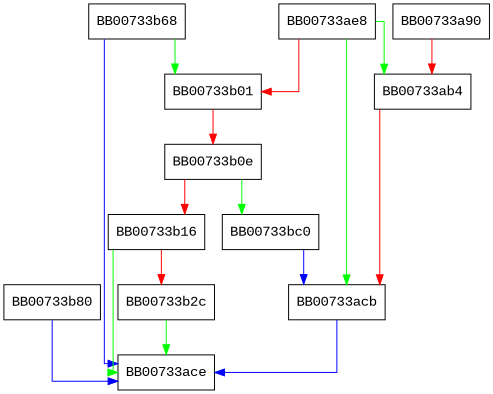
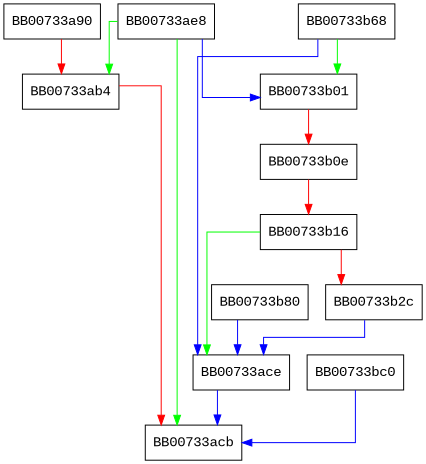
(299, 79) -> (205, 98)
(242, 192) -> none
(166, 332) -> (319, 337)
(307, 372) -> (217, 403)
